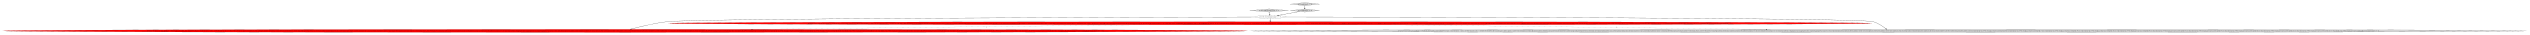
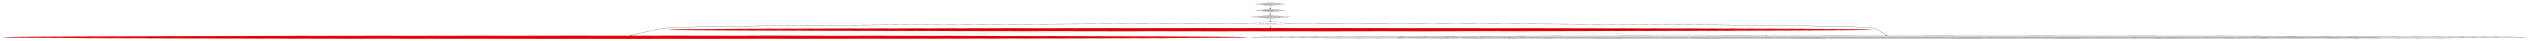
(1289, 13) -> (1270, 13)
